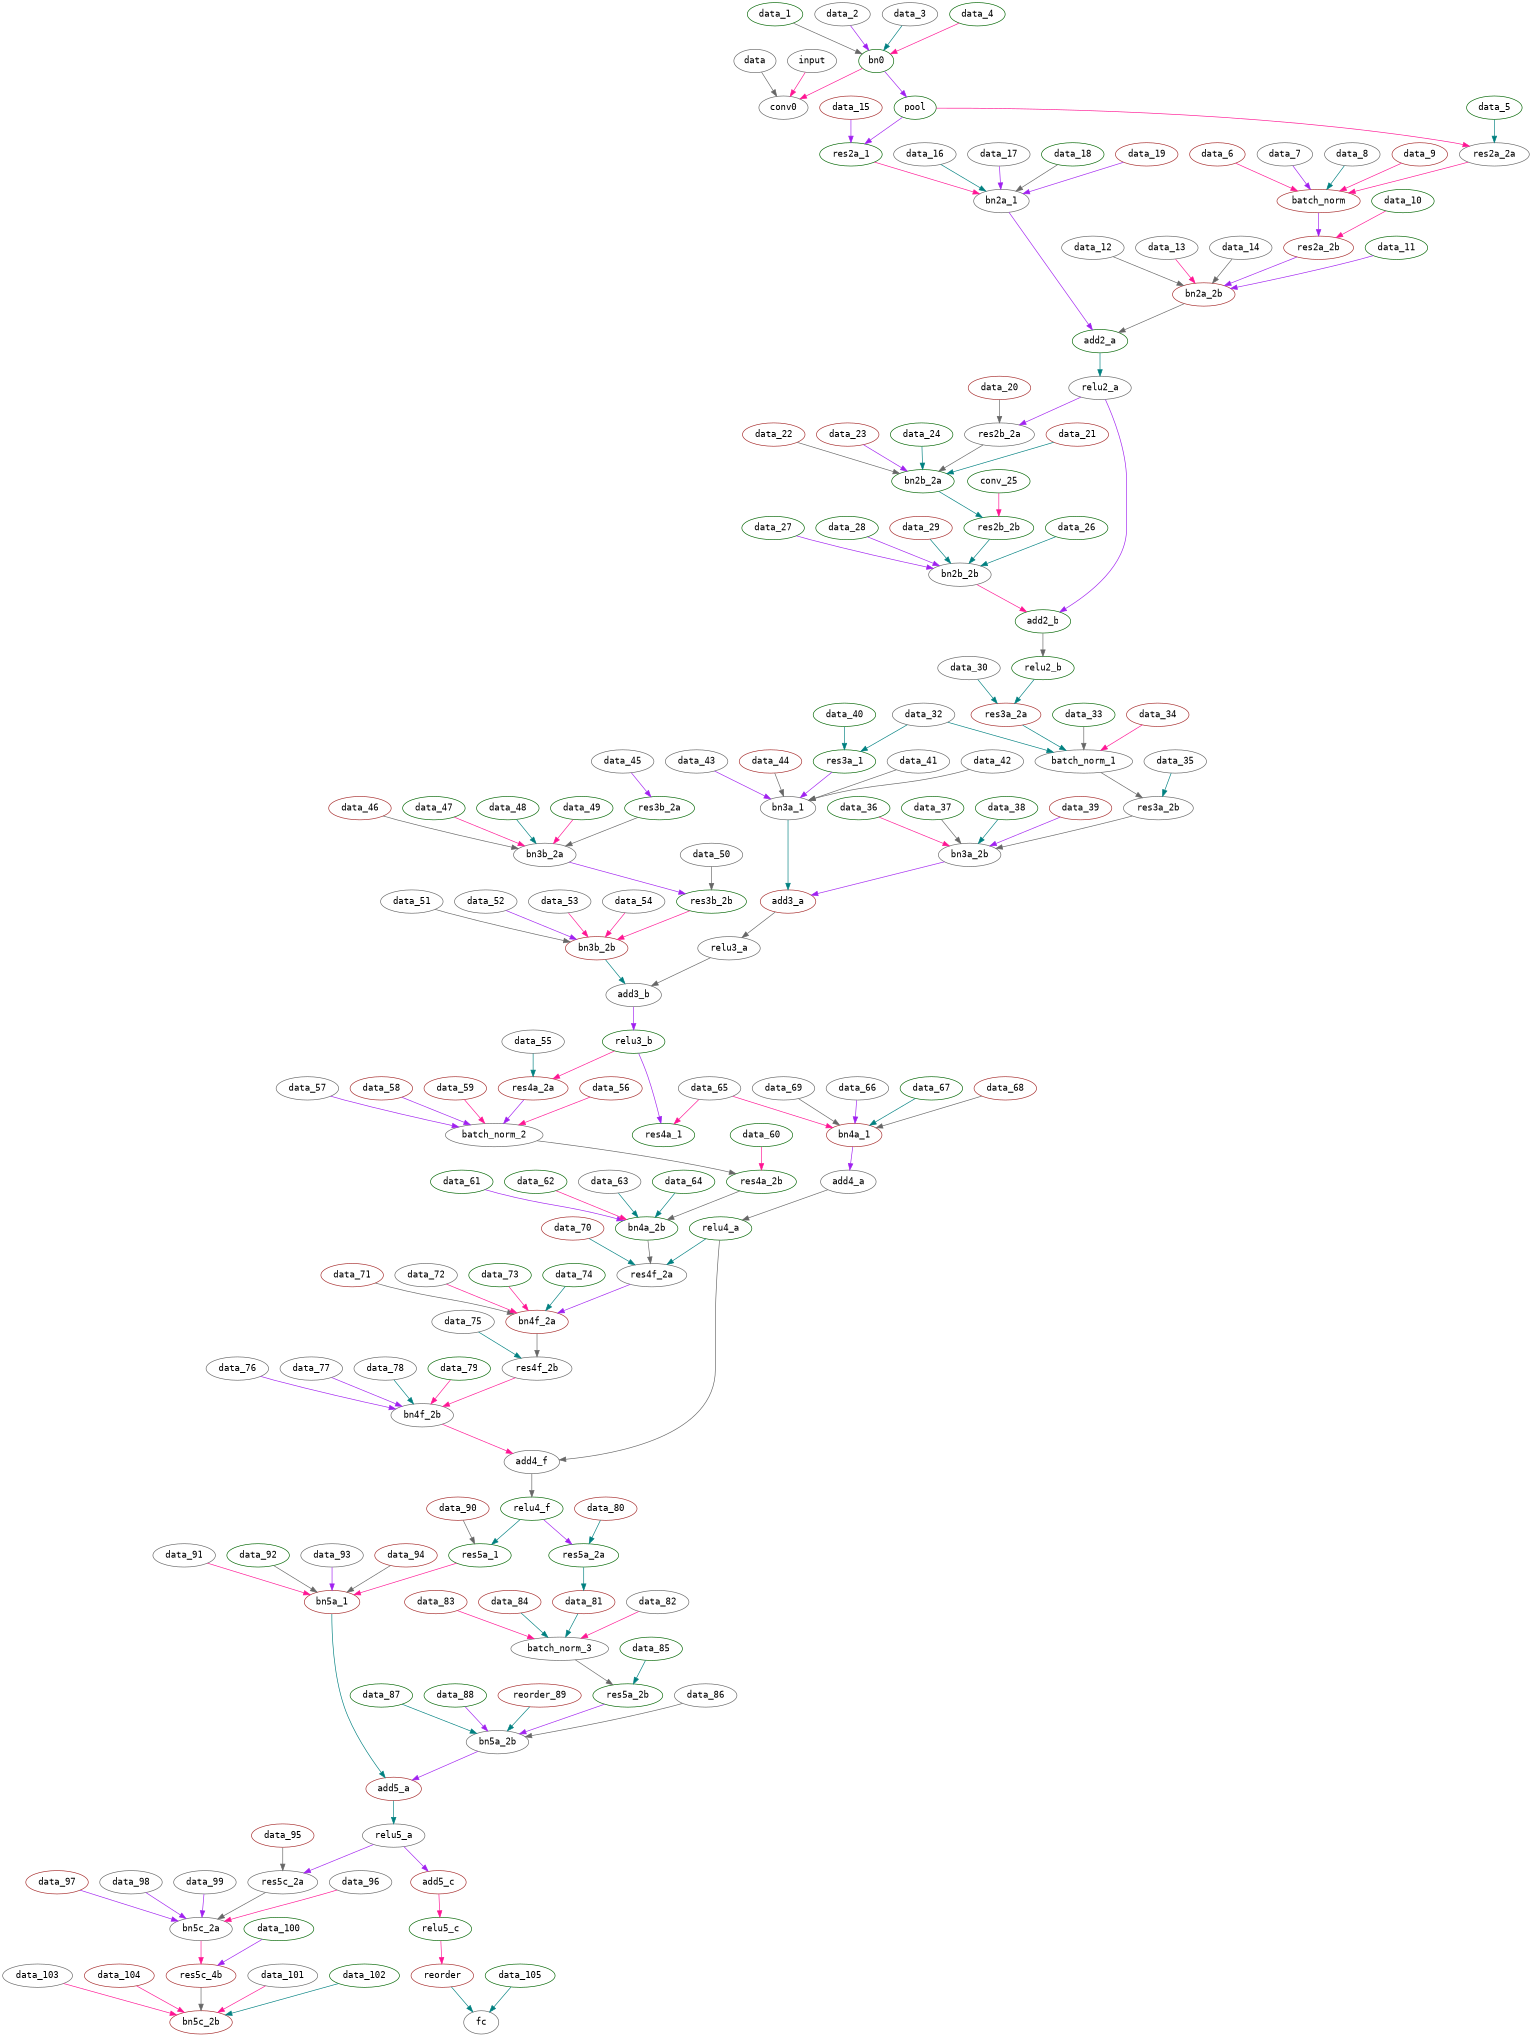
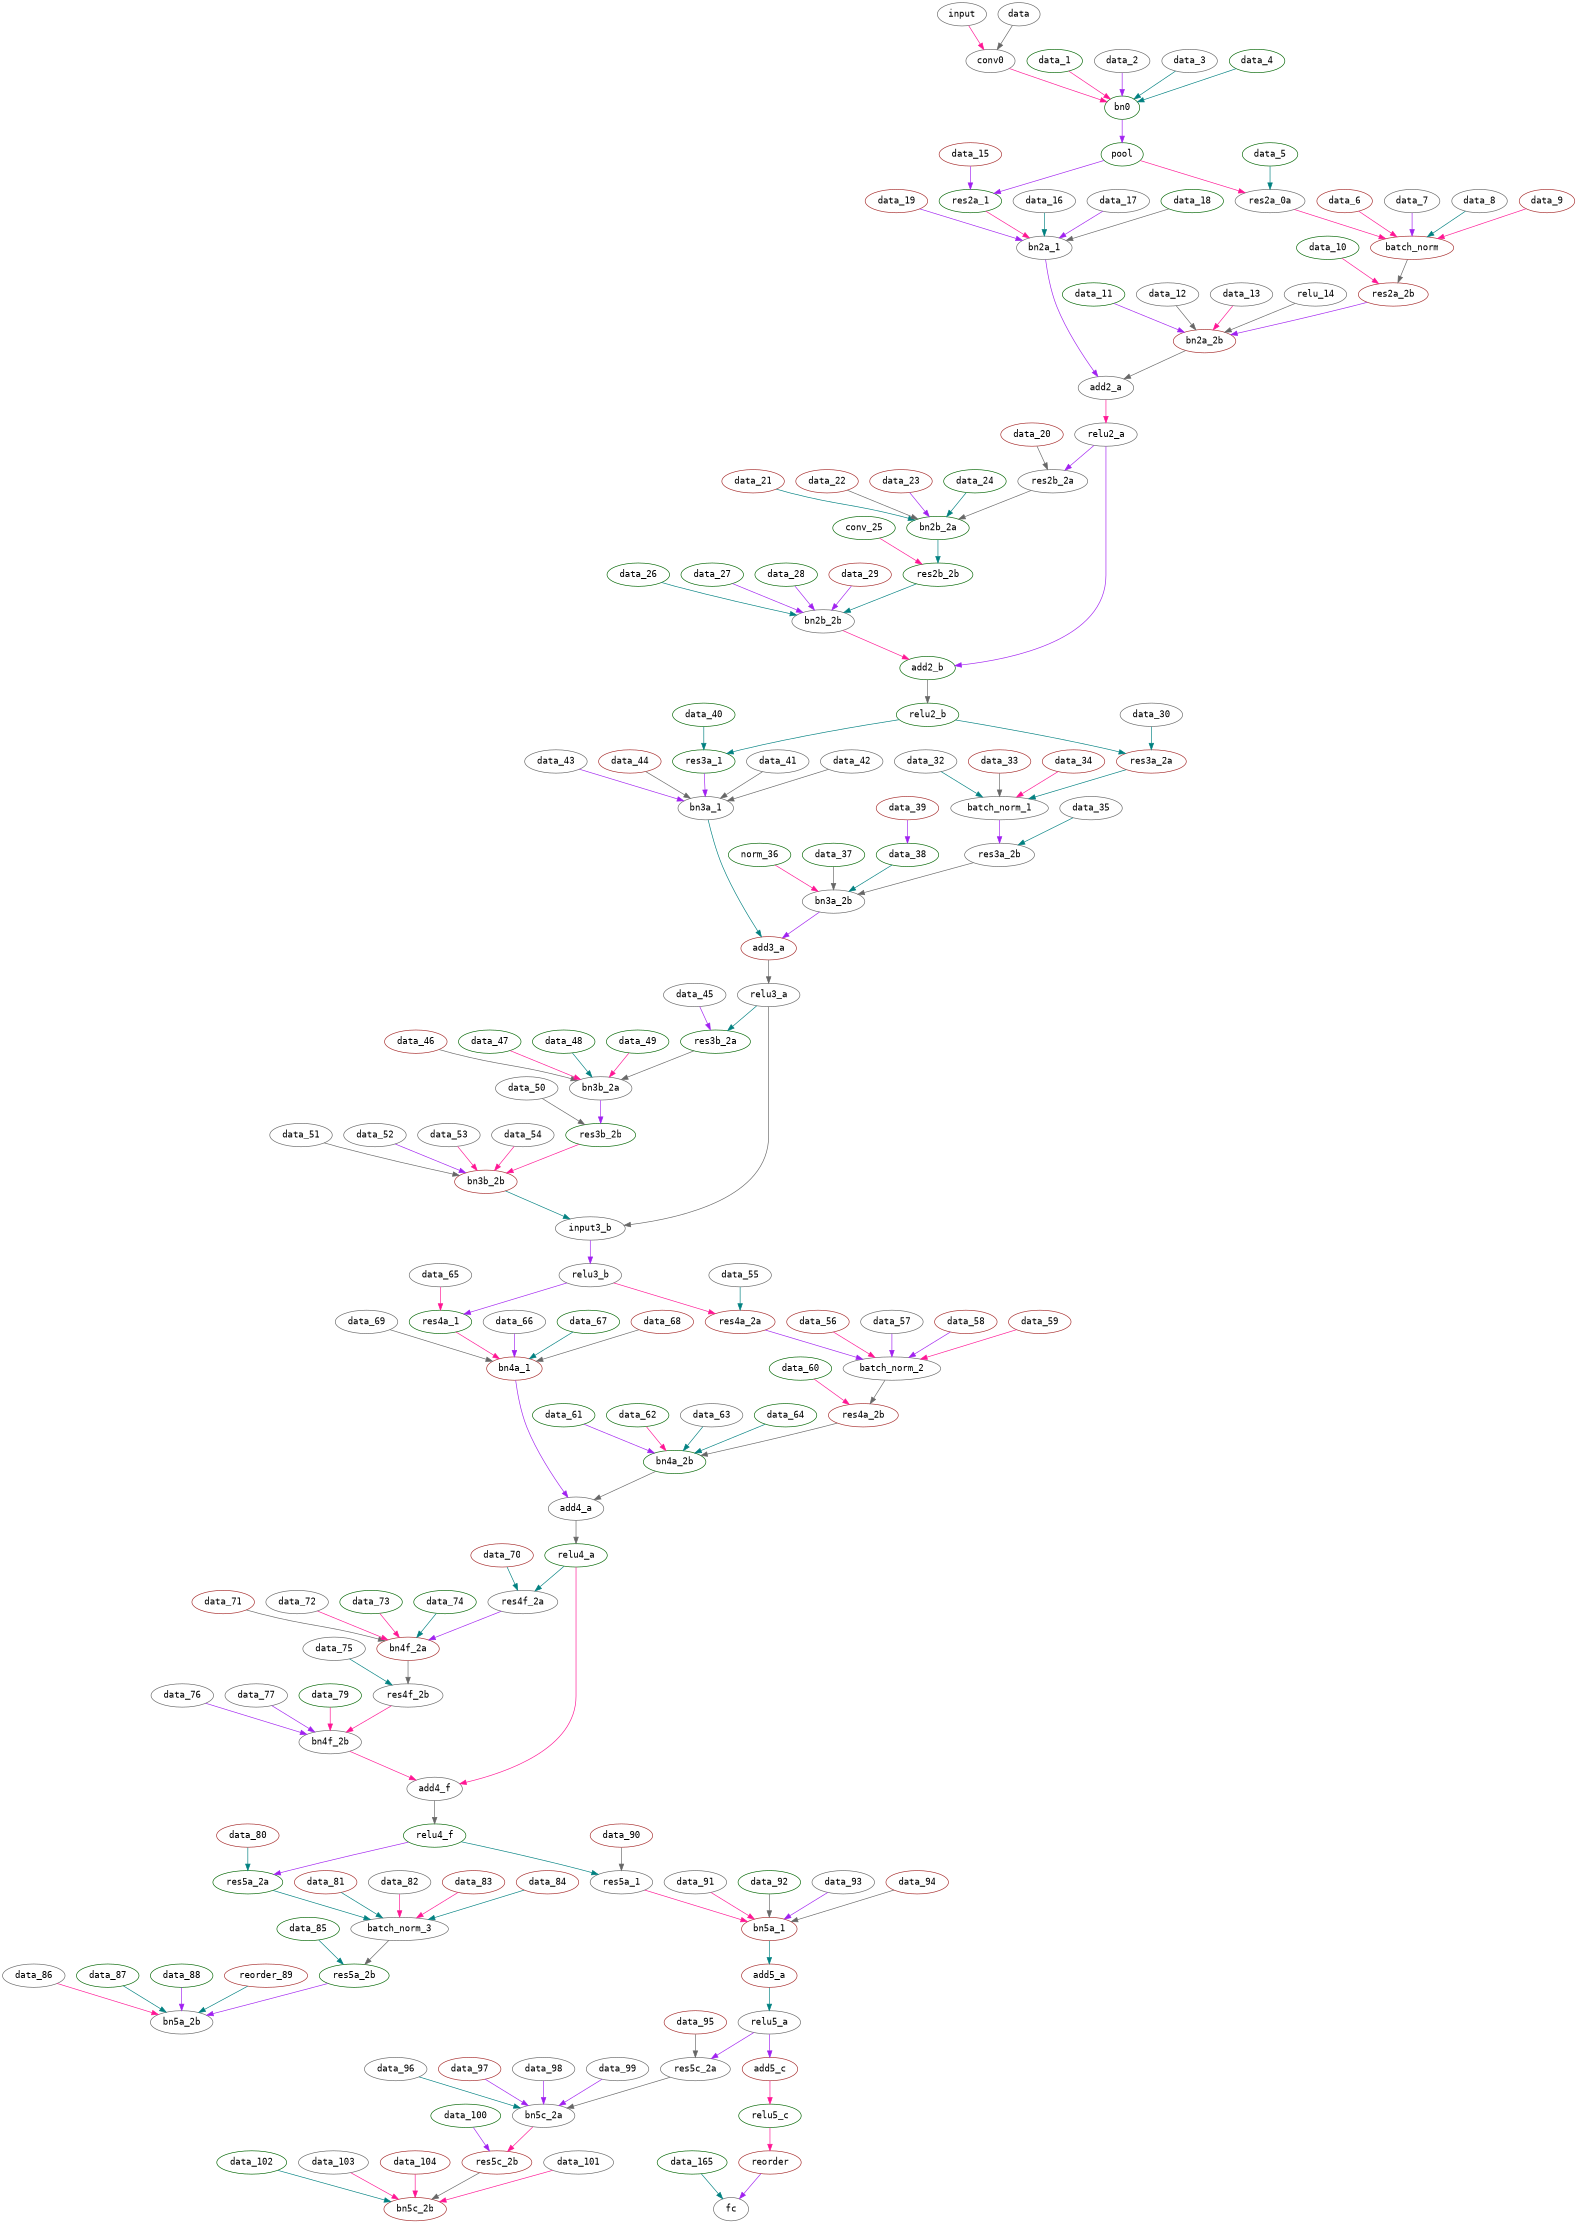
(825, 37) -> (1087, 83)
(928, 37) -> (1190, 84)
(834, 82) -> (1055, 84)
(1494, 154) -> (1270, 201)
(1319, 221) -> (1404, 268)
(1241, 248) -> (1315, 294)
(1100, 341) -> (1106, 388)
(1100, 361) -> (1106, 408)
(938, 549) -> (844, 595)
(1084, 715) -> (1000, 761)
(887, 736) -> (816, 734)
(1119, 783) -> (1000, 828)
(859, 808) -> (760, 855)
(1028, 830) -> (907, 828)
(634, 995) -> (590, 1228)
none -> (745, 1016)
(634, 1042) -> (590, 1275)
(780, 1111) -> (475, 1344)
(761, 1182) -> (863, 1415)
(649, 1249) -> (628, 1484)
(385, 1369) -> none
(707, 1398) -> (574, 1706)
(480, 1555) -> (621, 1882)
(584, 1576) -> (319, 1904)
(607, 1721) -> (105, 1998)
(448, 1764) -> none
(284, 1905) -> (466, 2091)
(201, 1976) -> (497, 2162)
(520, 1976) -> (692, 2162)
(460, 1997) -> (752, 2184)
